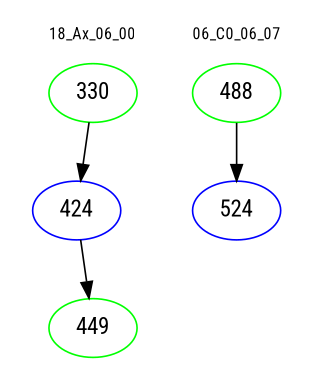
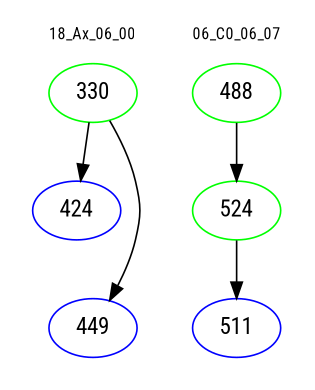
(237, 211) -> (237, 211)
(84, 261) -> (139, 202)
(93, 328) -> (93, 328)
none -> (237, 328)
